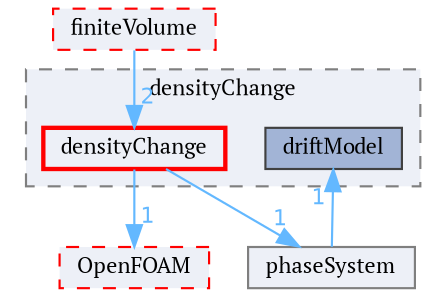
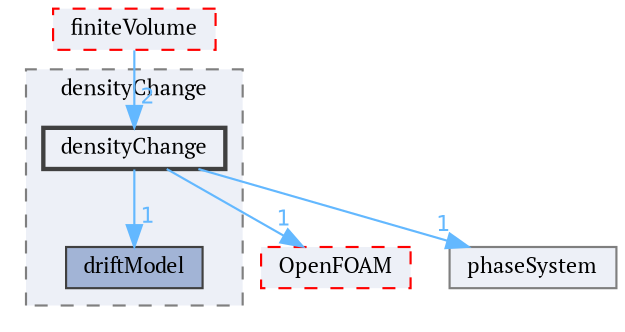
(134, 148) -> (134, 148)
(332, 219) -> (134, 197)
